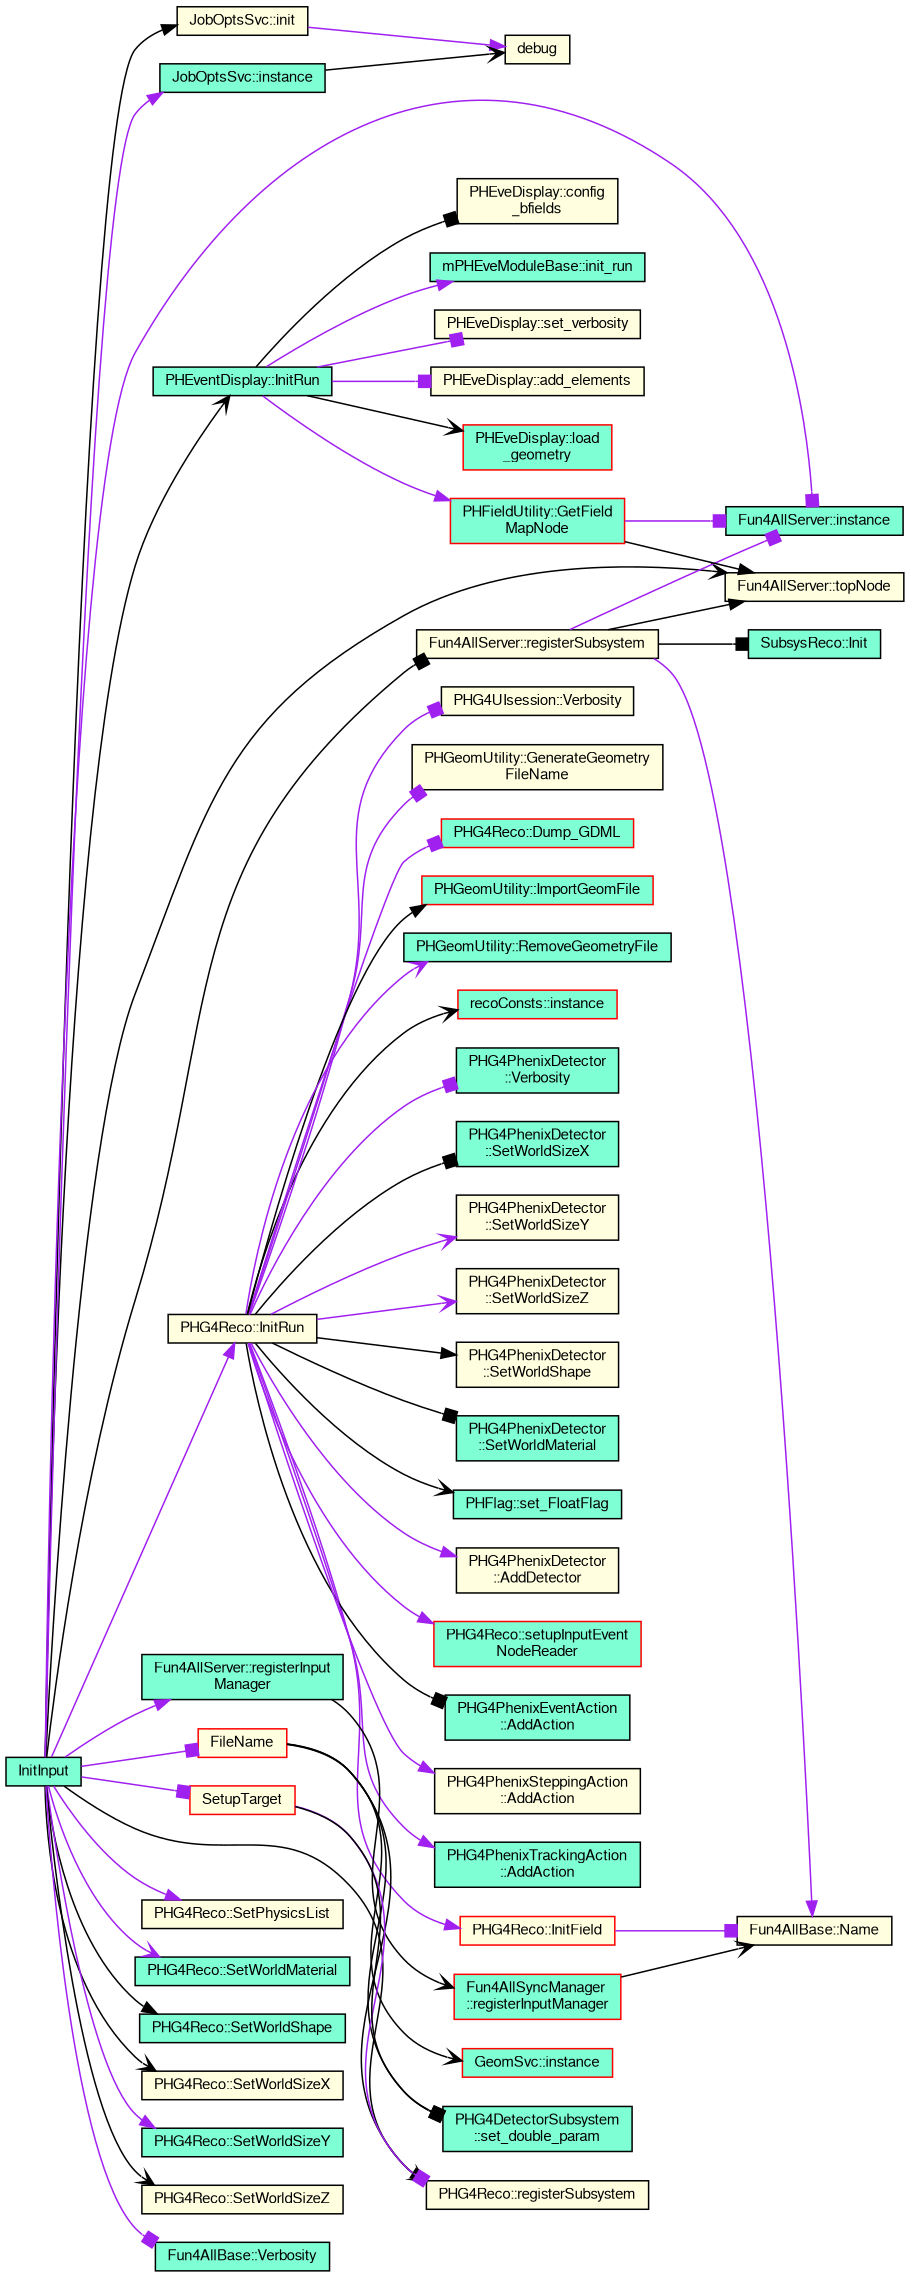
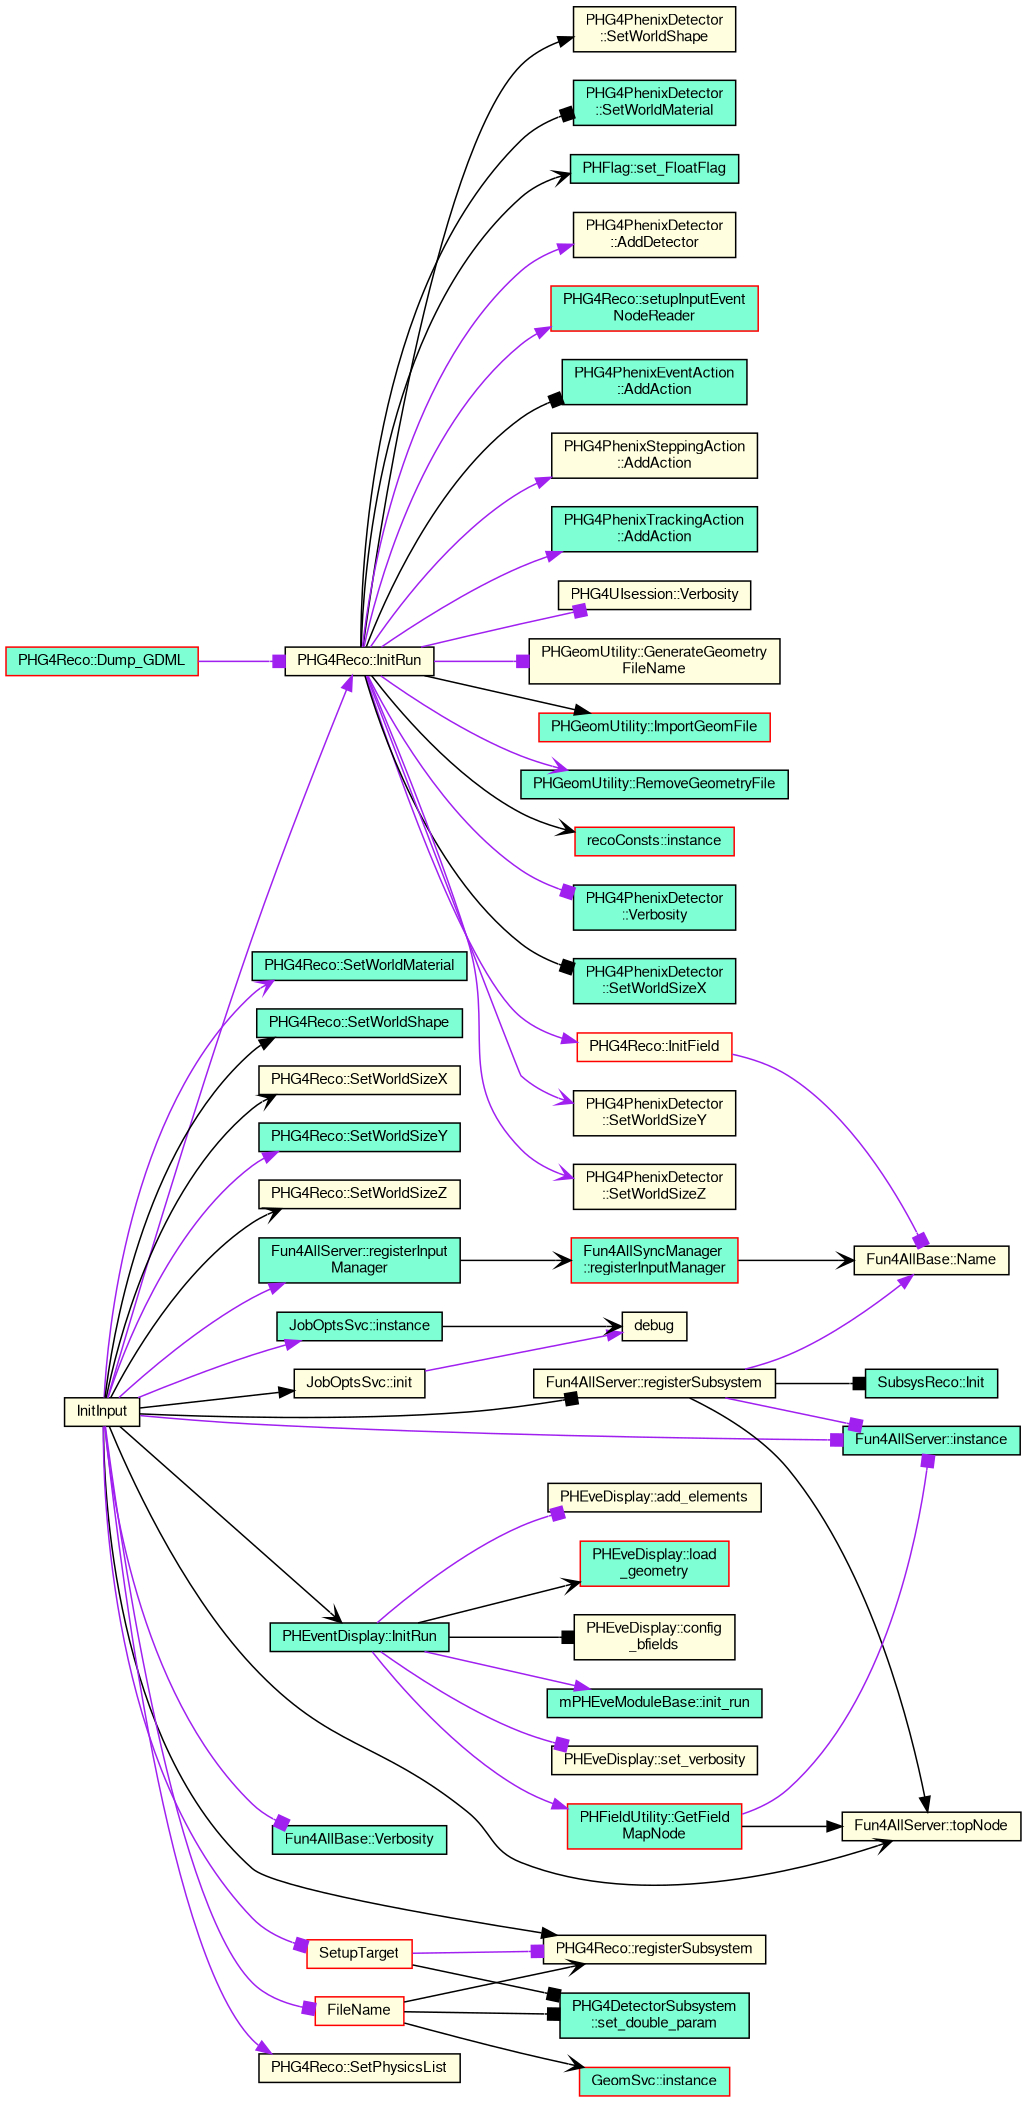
(326, 1073) -> (234, 661)
(44, 1772) -> (102, 1412)
